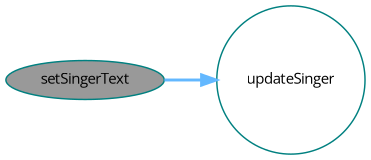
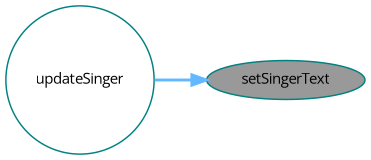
(183, 80) -> (173, 80)
